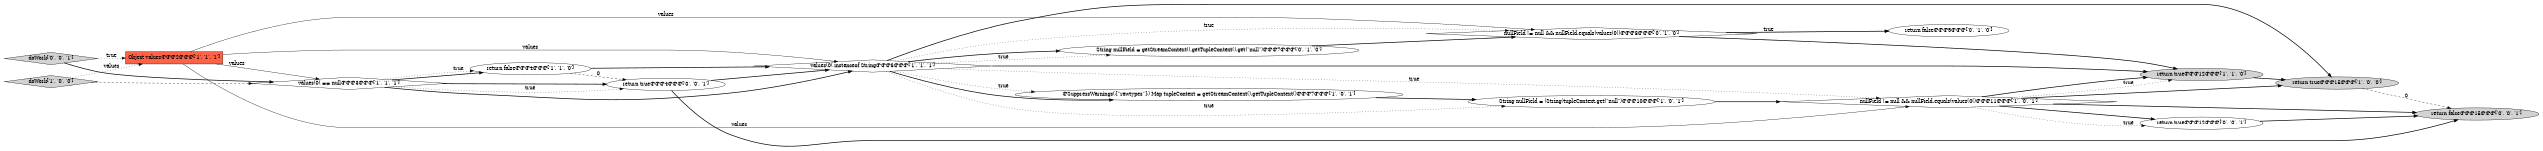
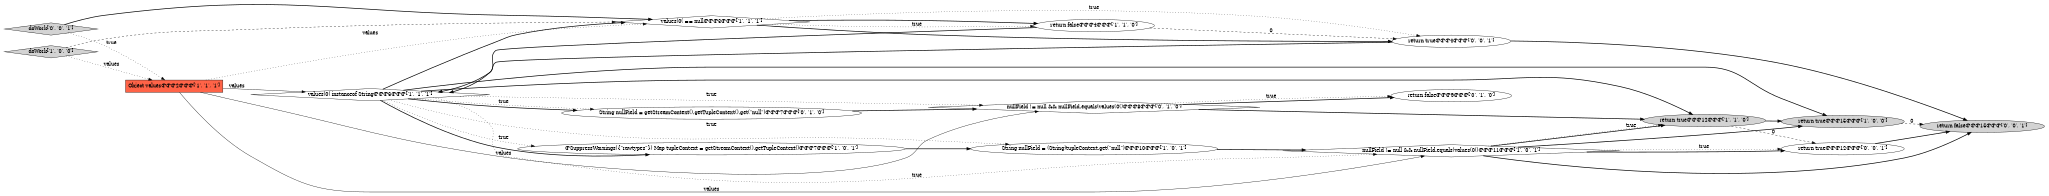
(266, 71) -> (423, 44)
(617, 100) -> (498, 41)
none -> (1772, 134)
